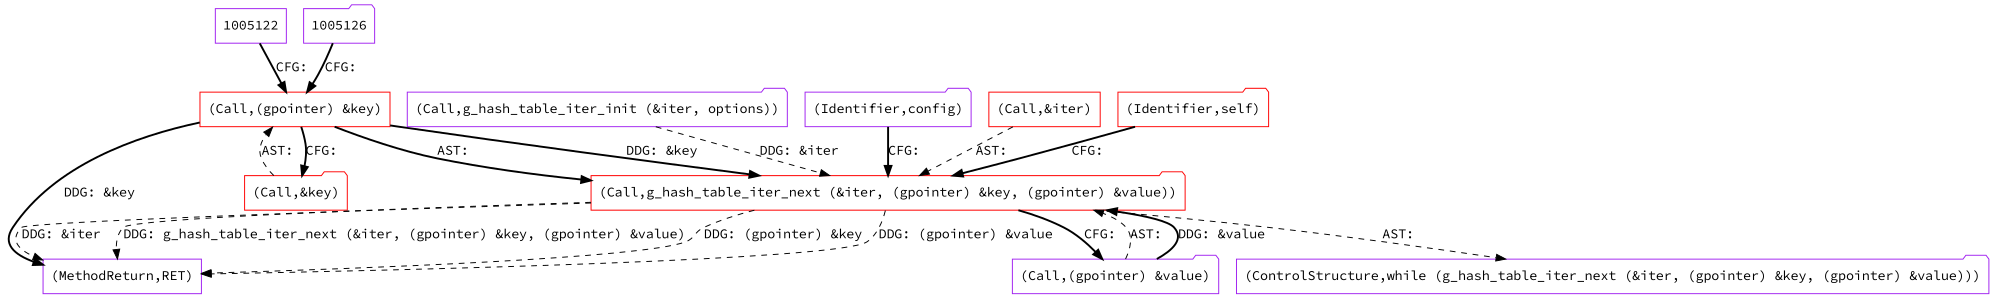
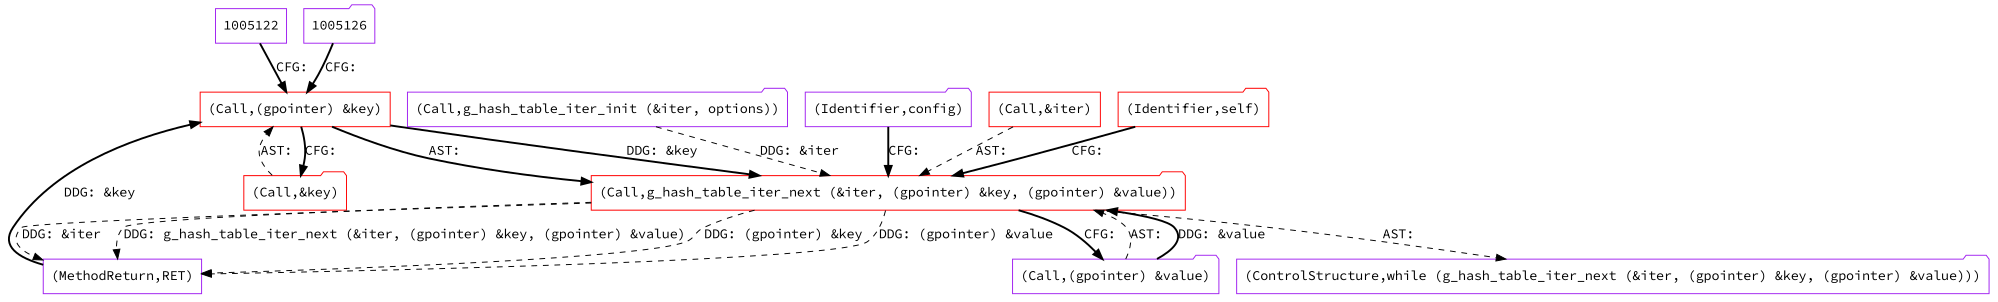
(75, 170) -> (67, 175)
